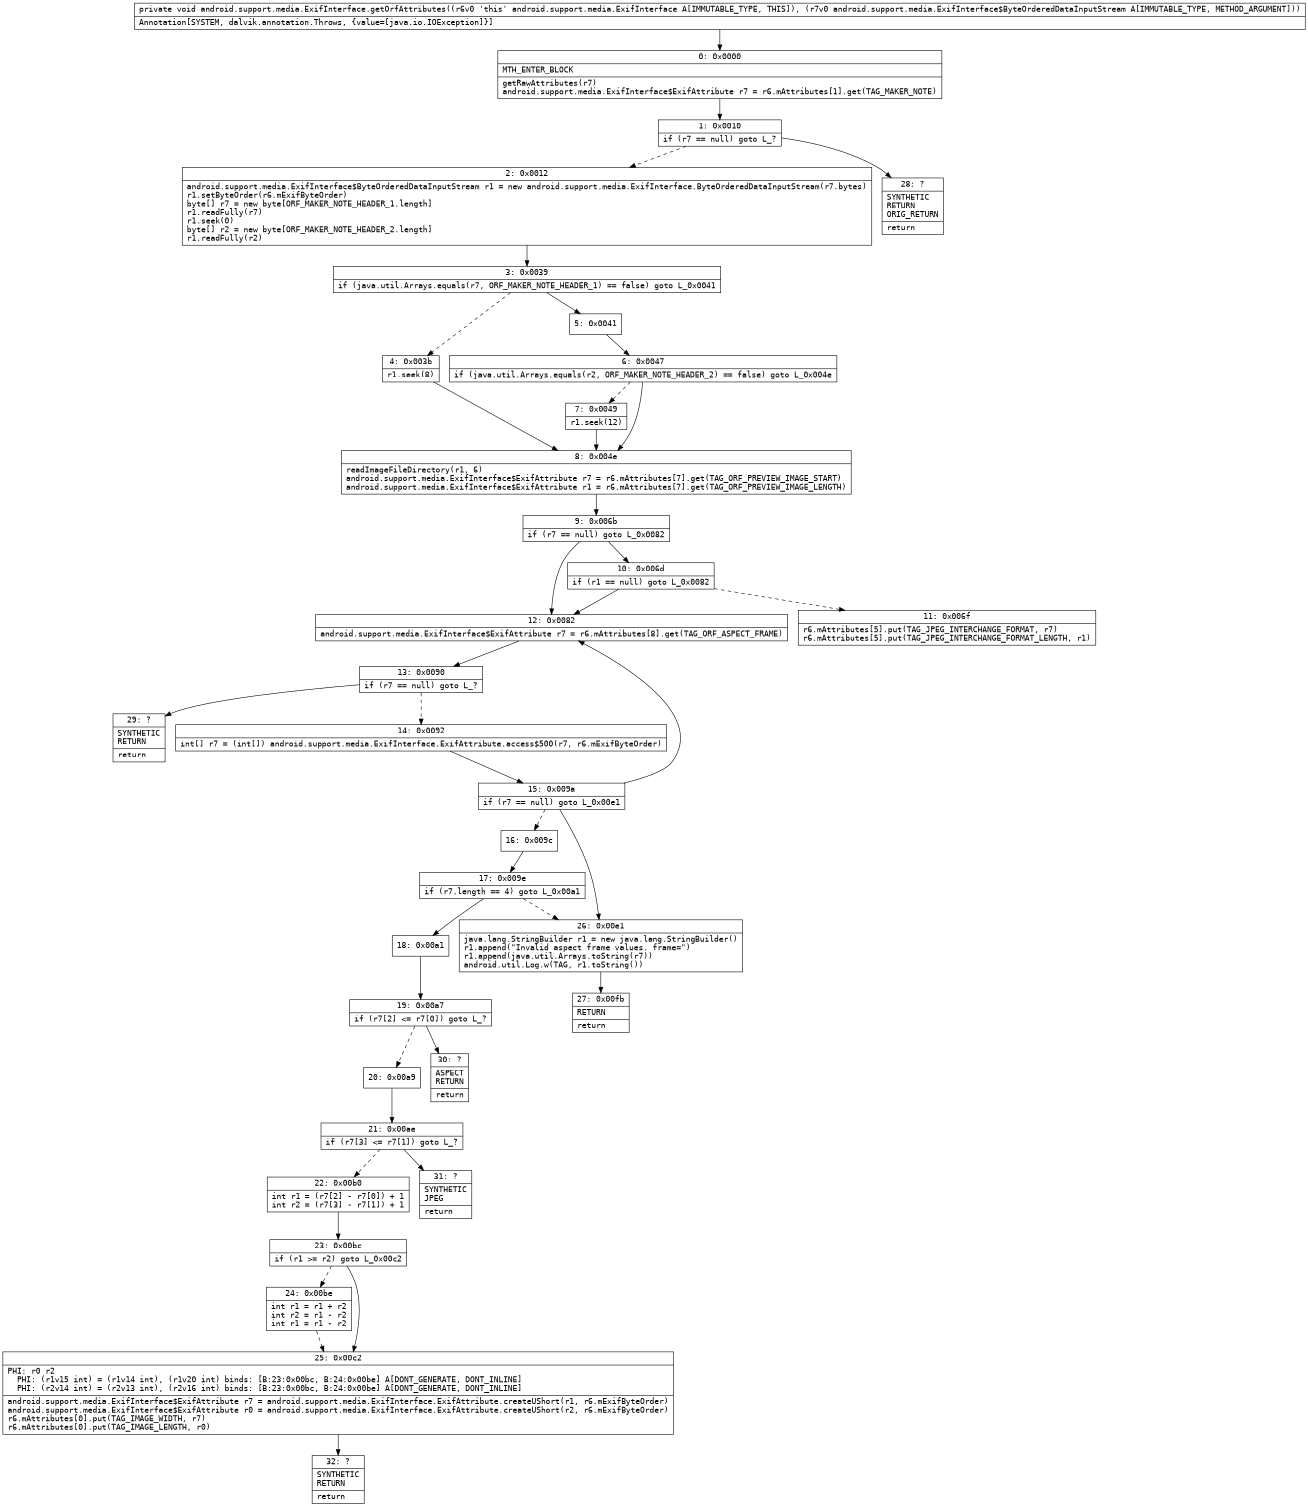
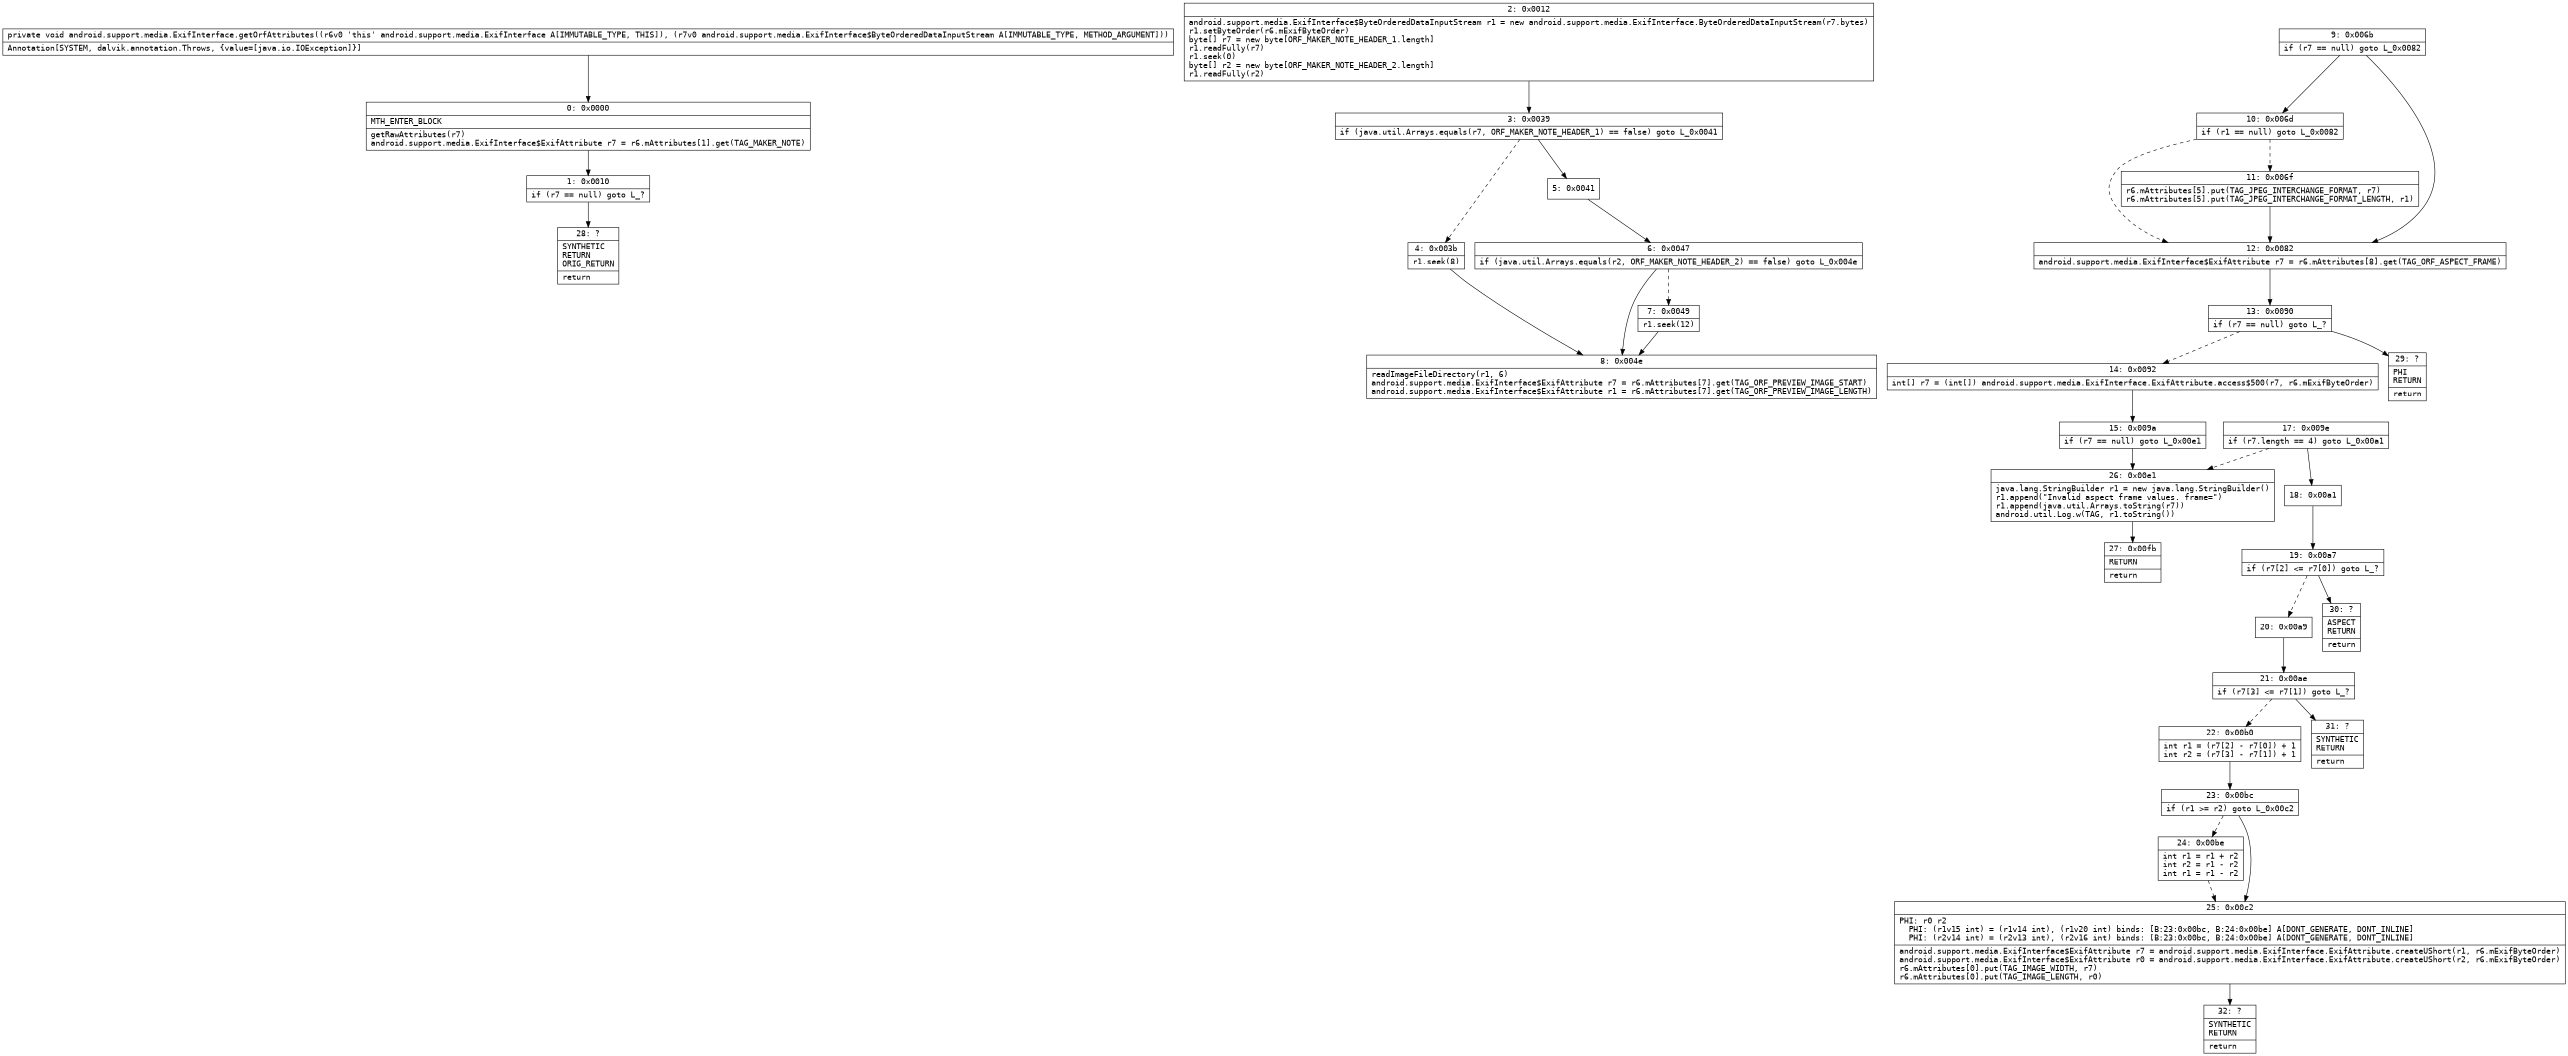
(661, 156) -> none
(596, 502) -> none
(599, 600) -> (2113, 175)
(670, 709) -> (2270, 221)
(139, 733) -> (2400, 372)
(529, 841) -> none
(434, 1199) -> (2330, 748)
